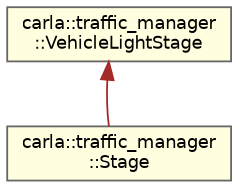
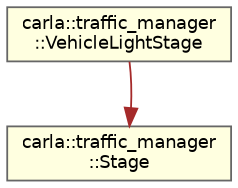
(107, 103) -> (131, 85)
